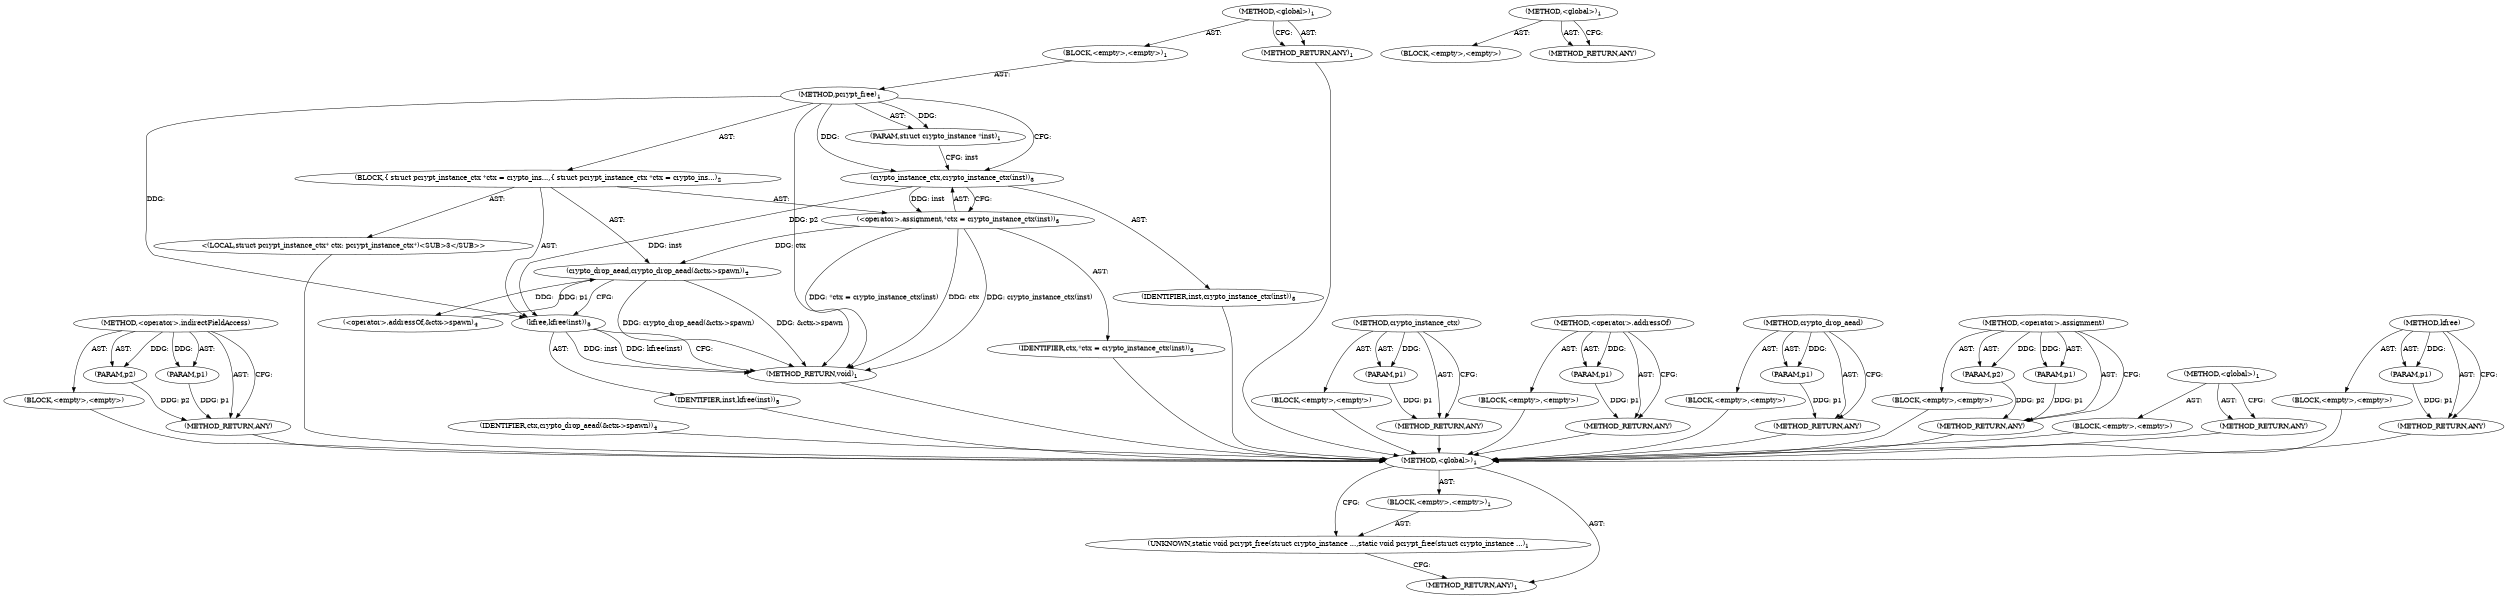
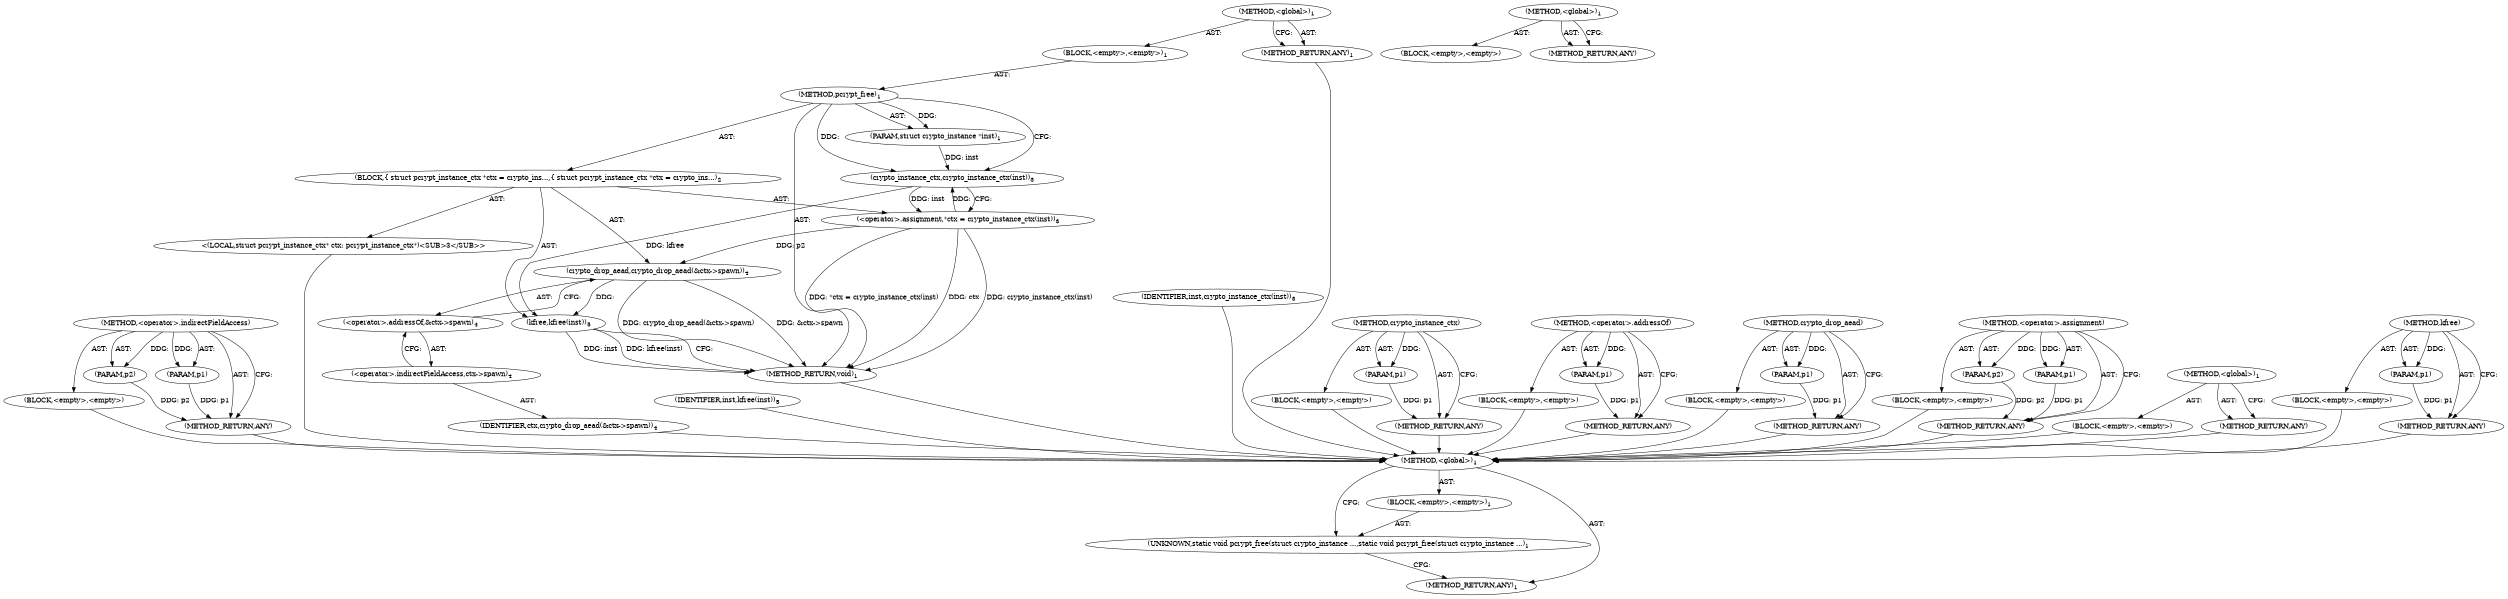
(217, 118) -> none
(962, 158) -> (962, 158)
(963, 199) -> (963, 199)
(804, 220) -> (804, 220)
(1115, 220) -> none
(665, 246) -> (665, 246)
(790, 246) -> (790, 246)
(546, 298) -> (546, 298)
(574, 298) -> (574, 298)
(606, 298) -> (606, 298)
(1106, 349) -> none
none -> (431, 375)
(596, 379) -> none
